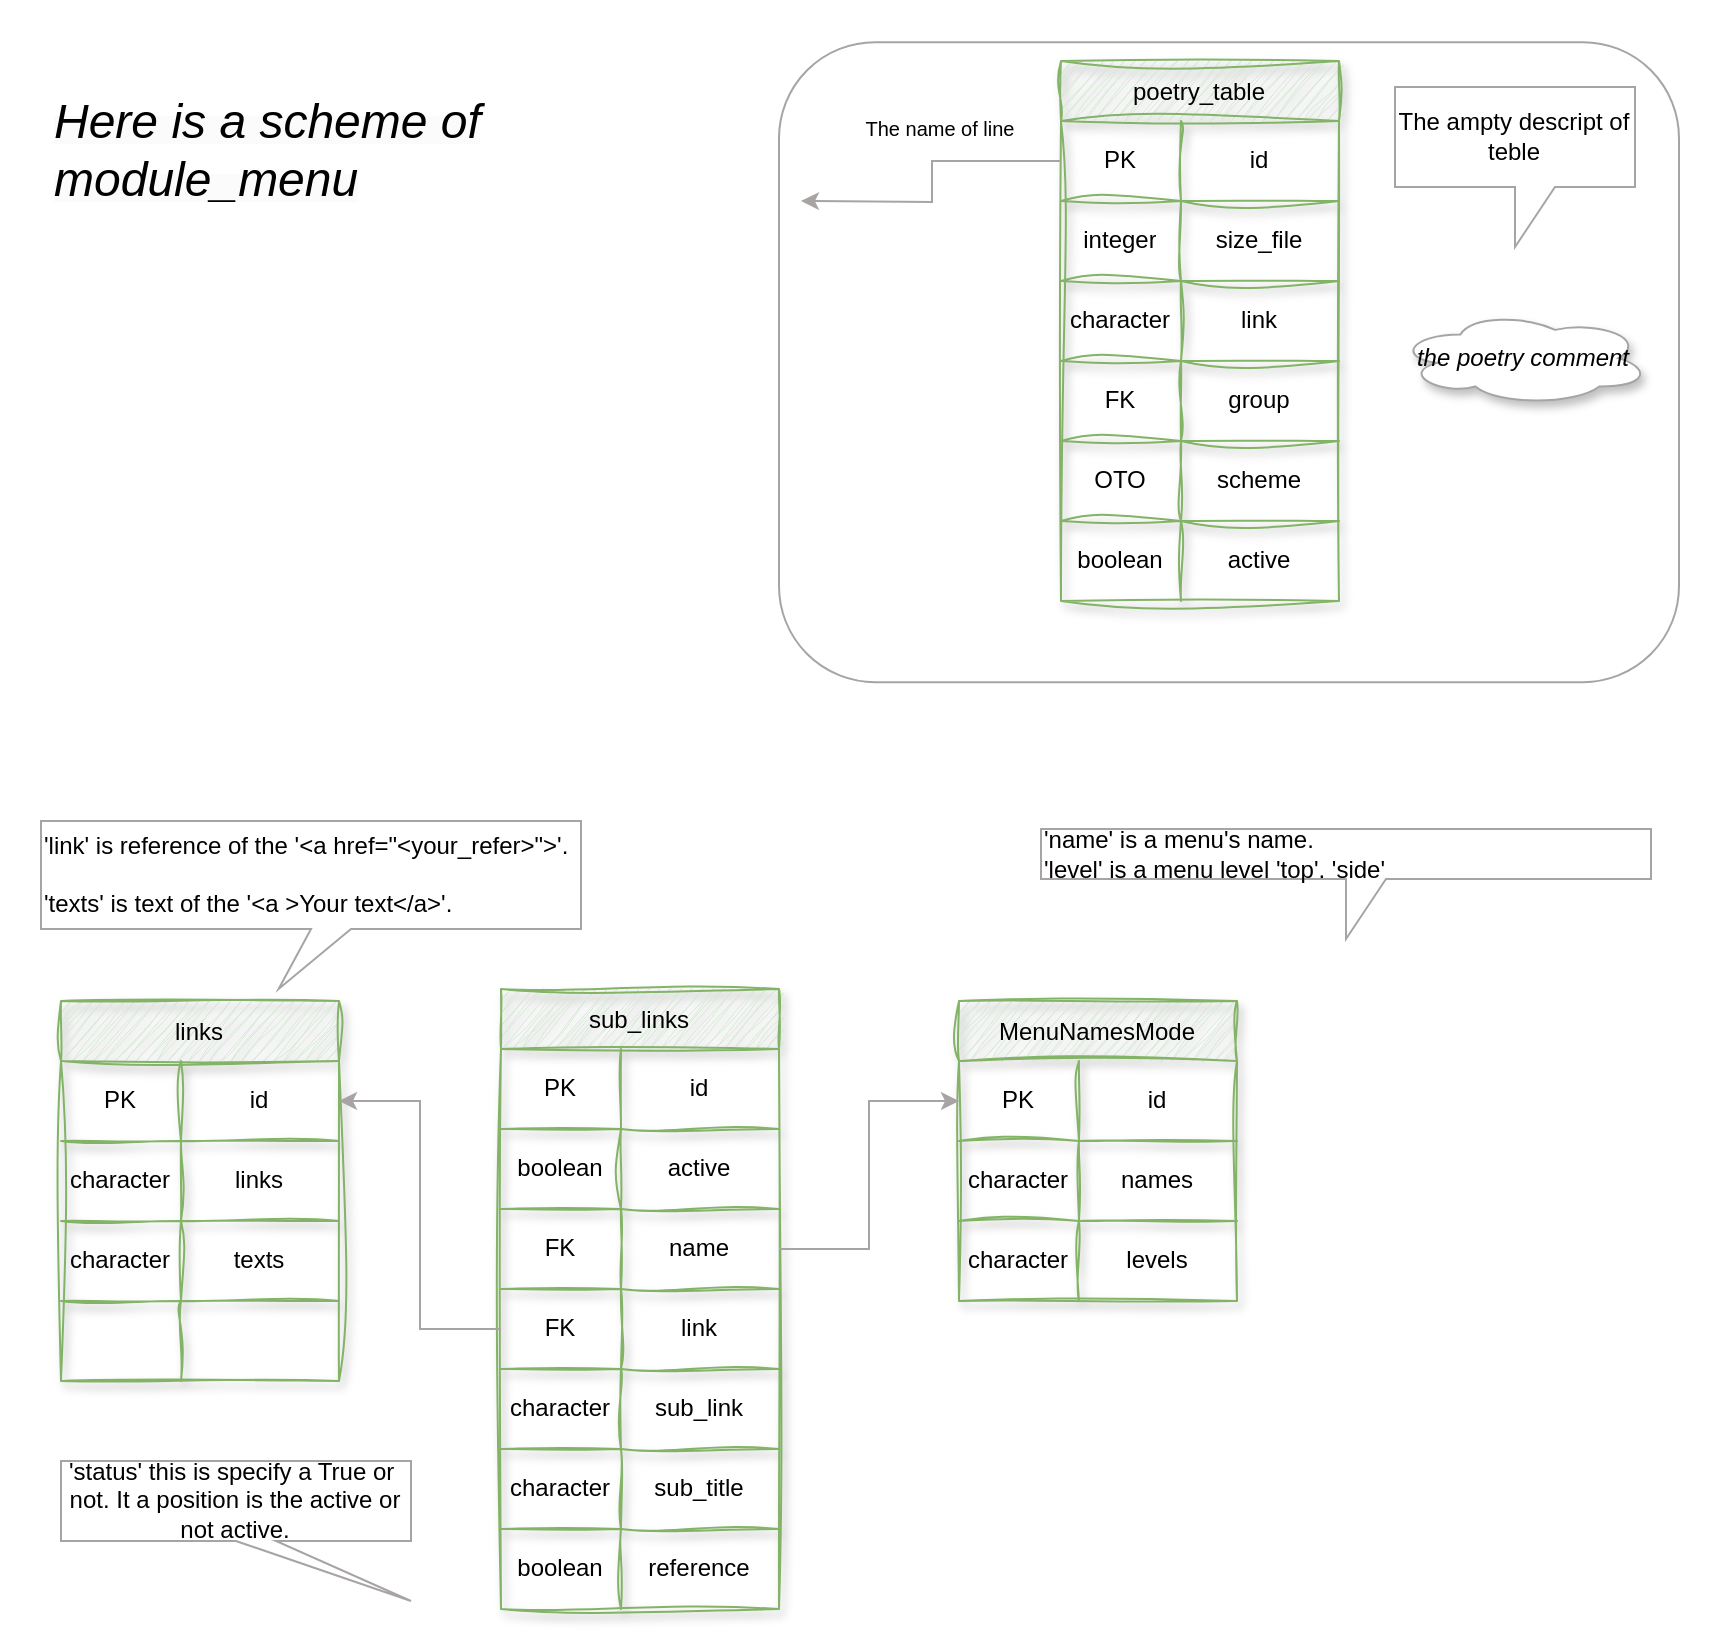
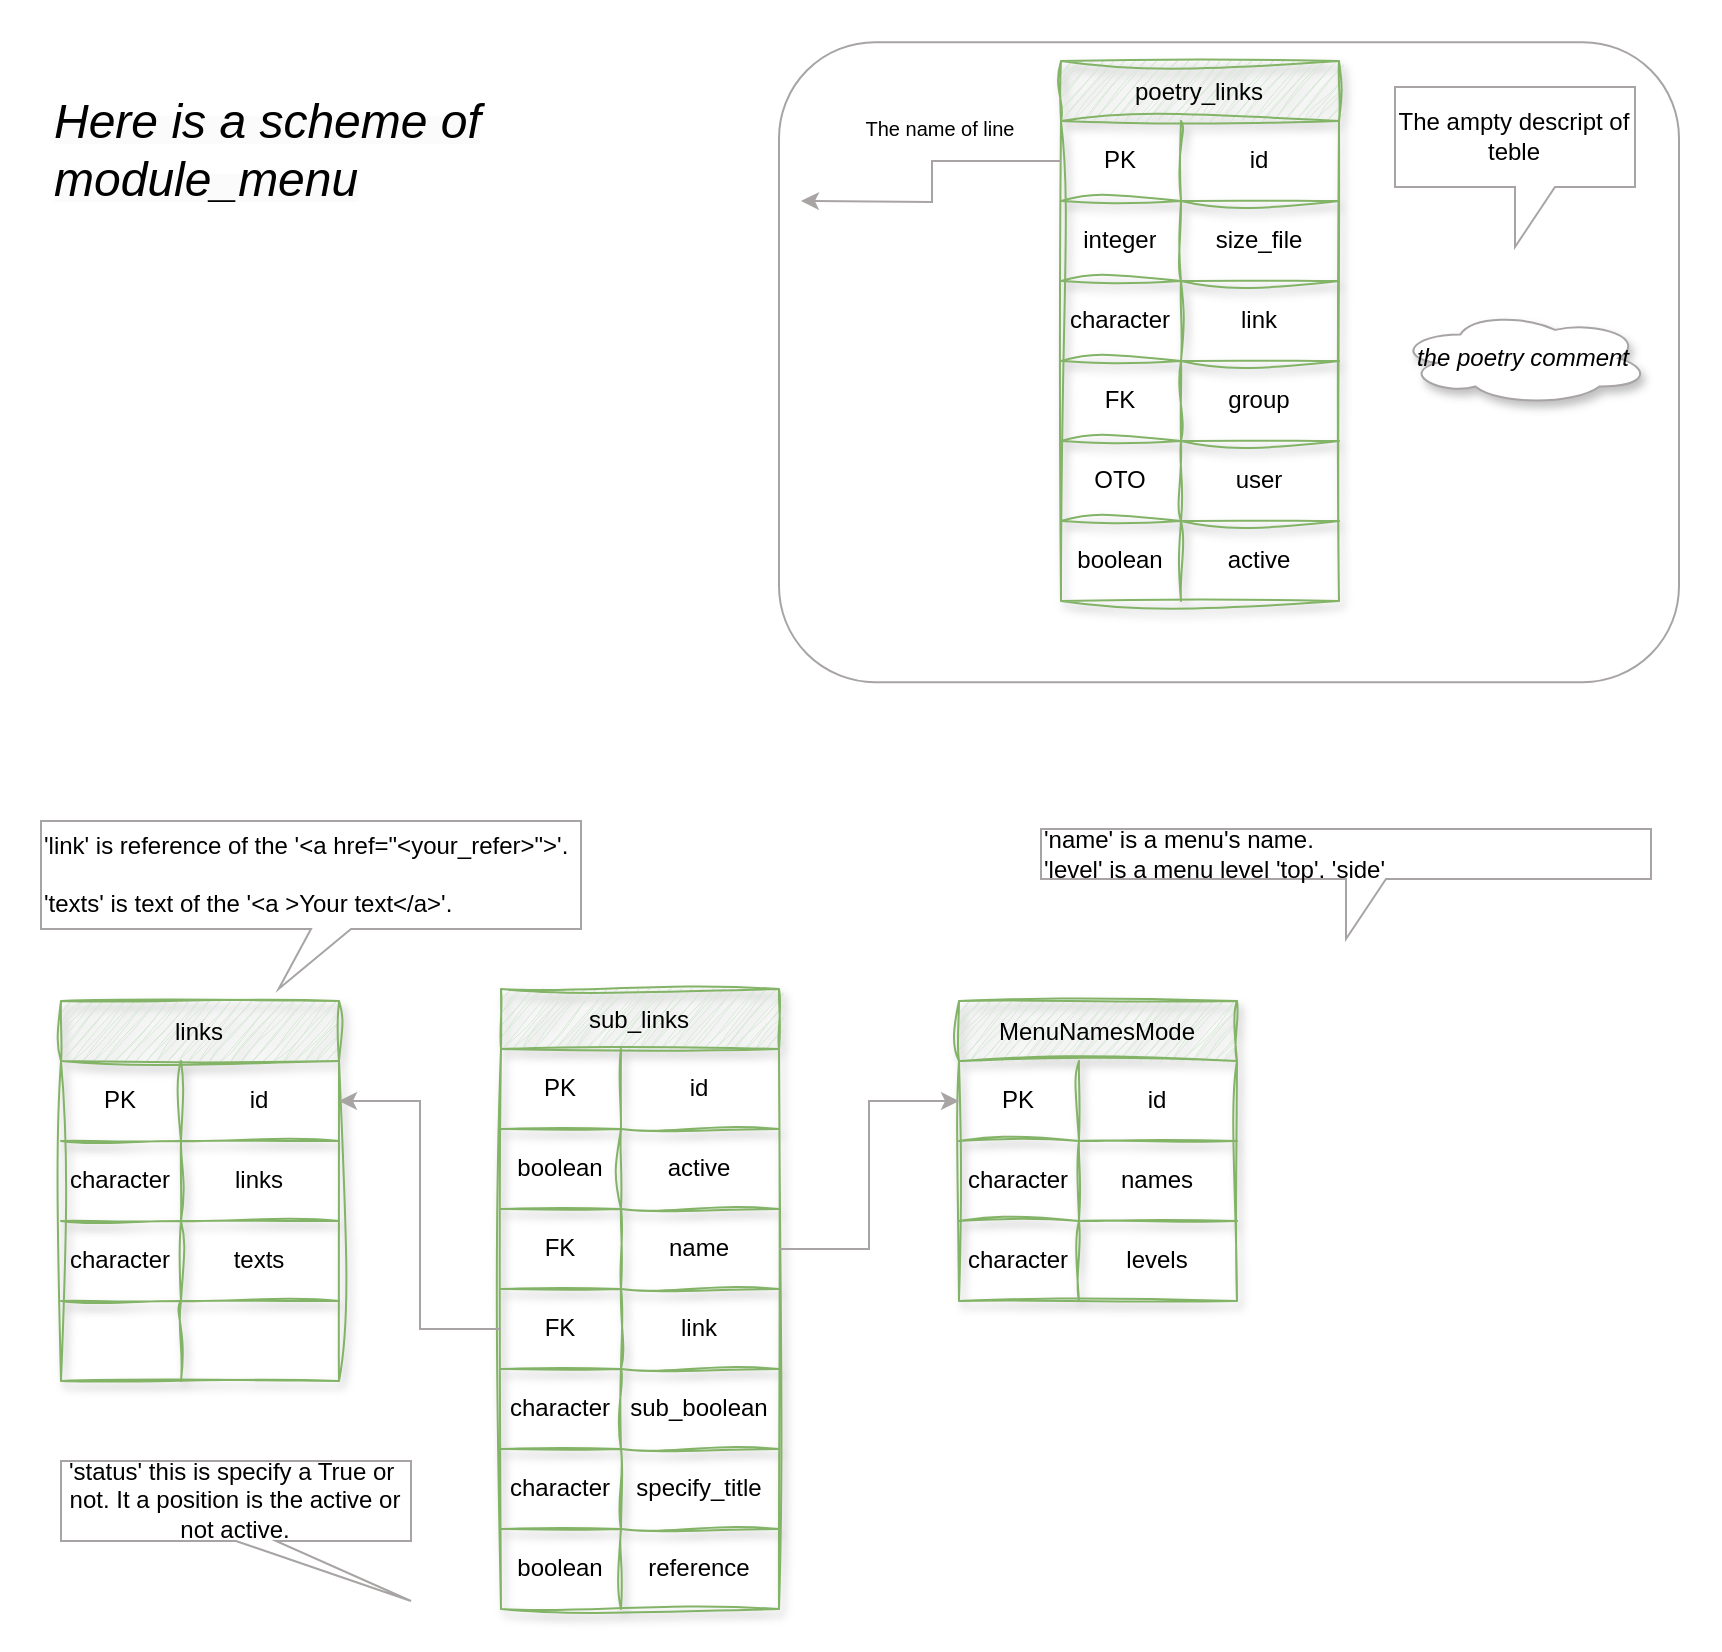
(1199, 92) -> (1199, 92)
(1260, 481) -> (1260, 481)
(700, 1409) -> (700, 1409)
(700, 1489) -> (700, 1489)
